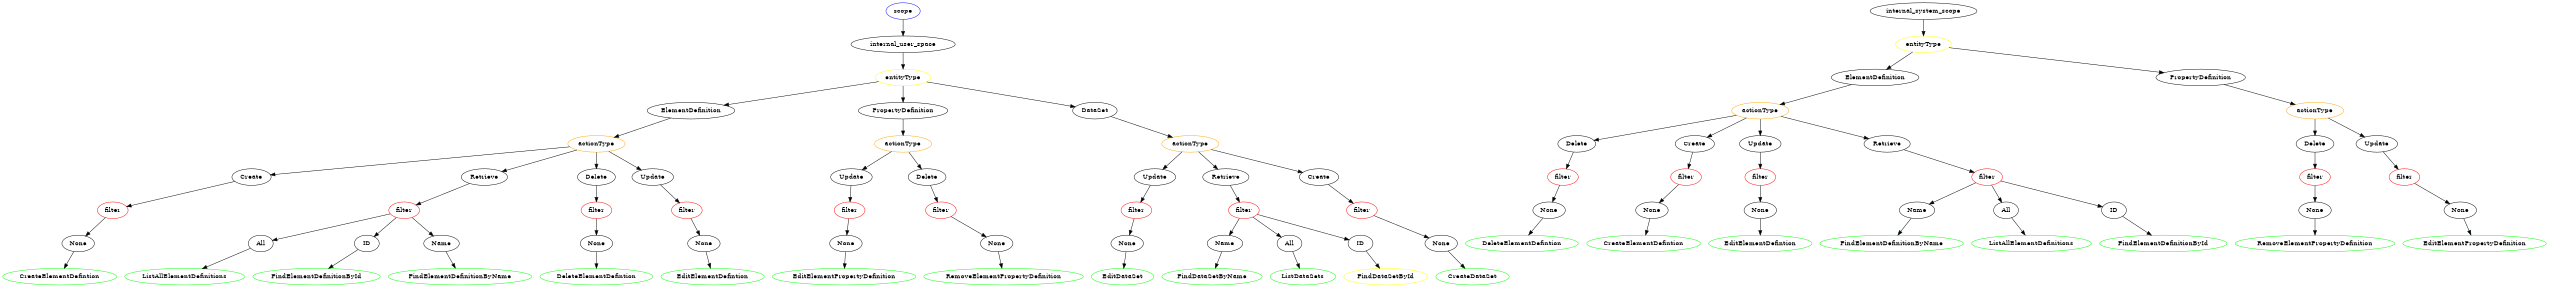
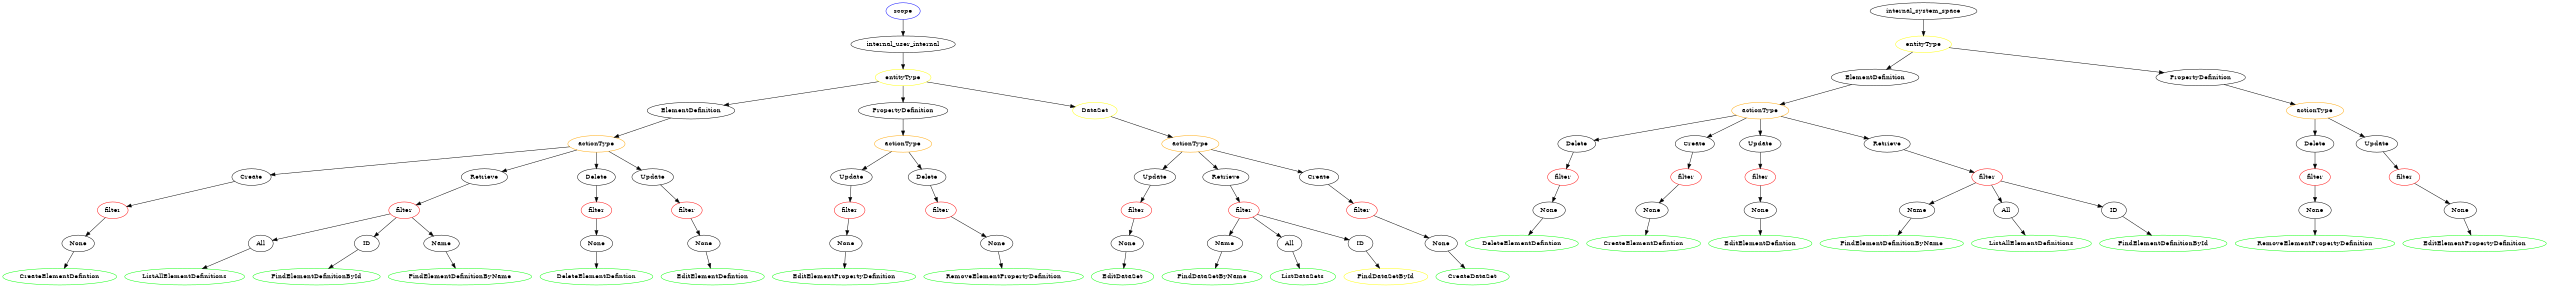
(1924, 11) -> (1924, 11)
(903, 44) -> (903, 44)
(1095, 111) -> (1095, 111)
